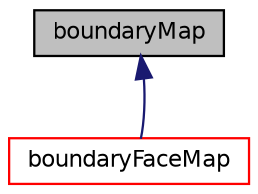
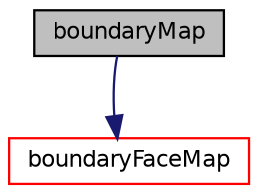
(144, 109) -> (114, 86)
